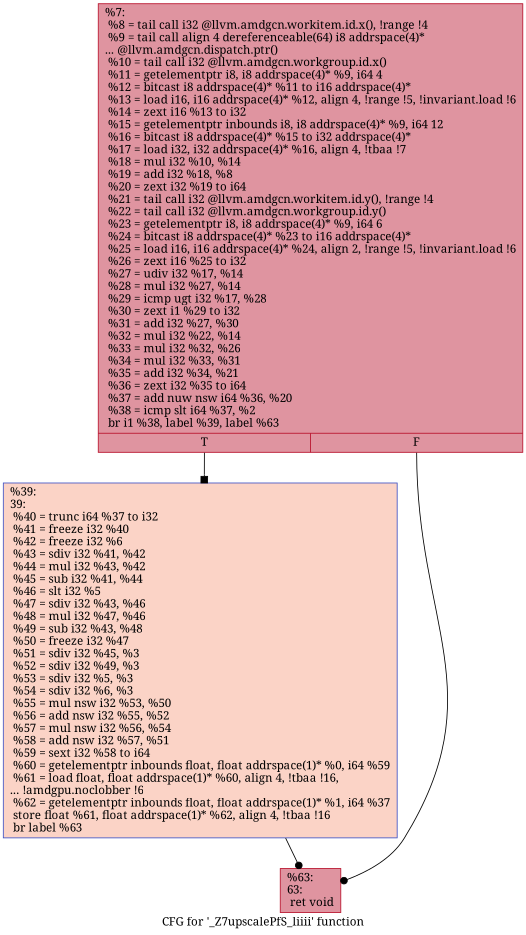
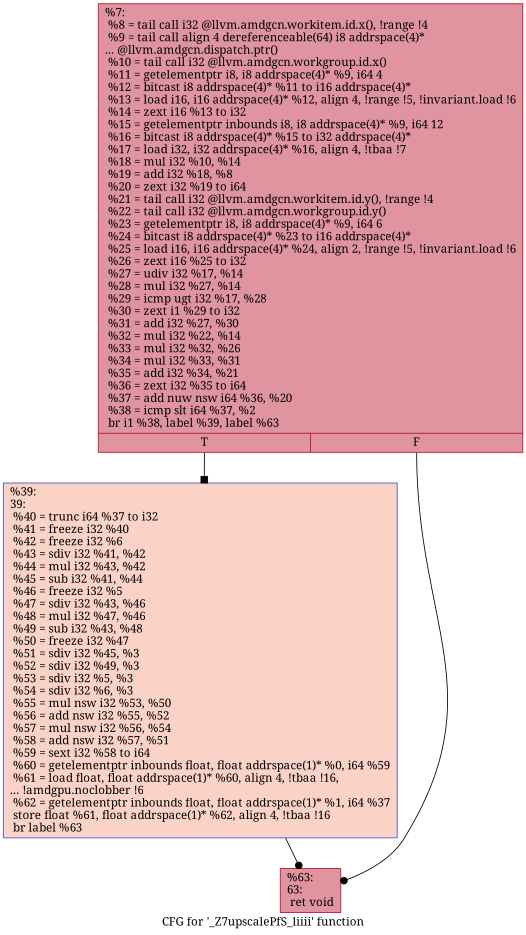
(56, 592) -> (66, 592)
